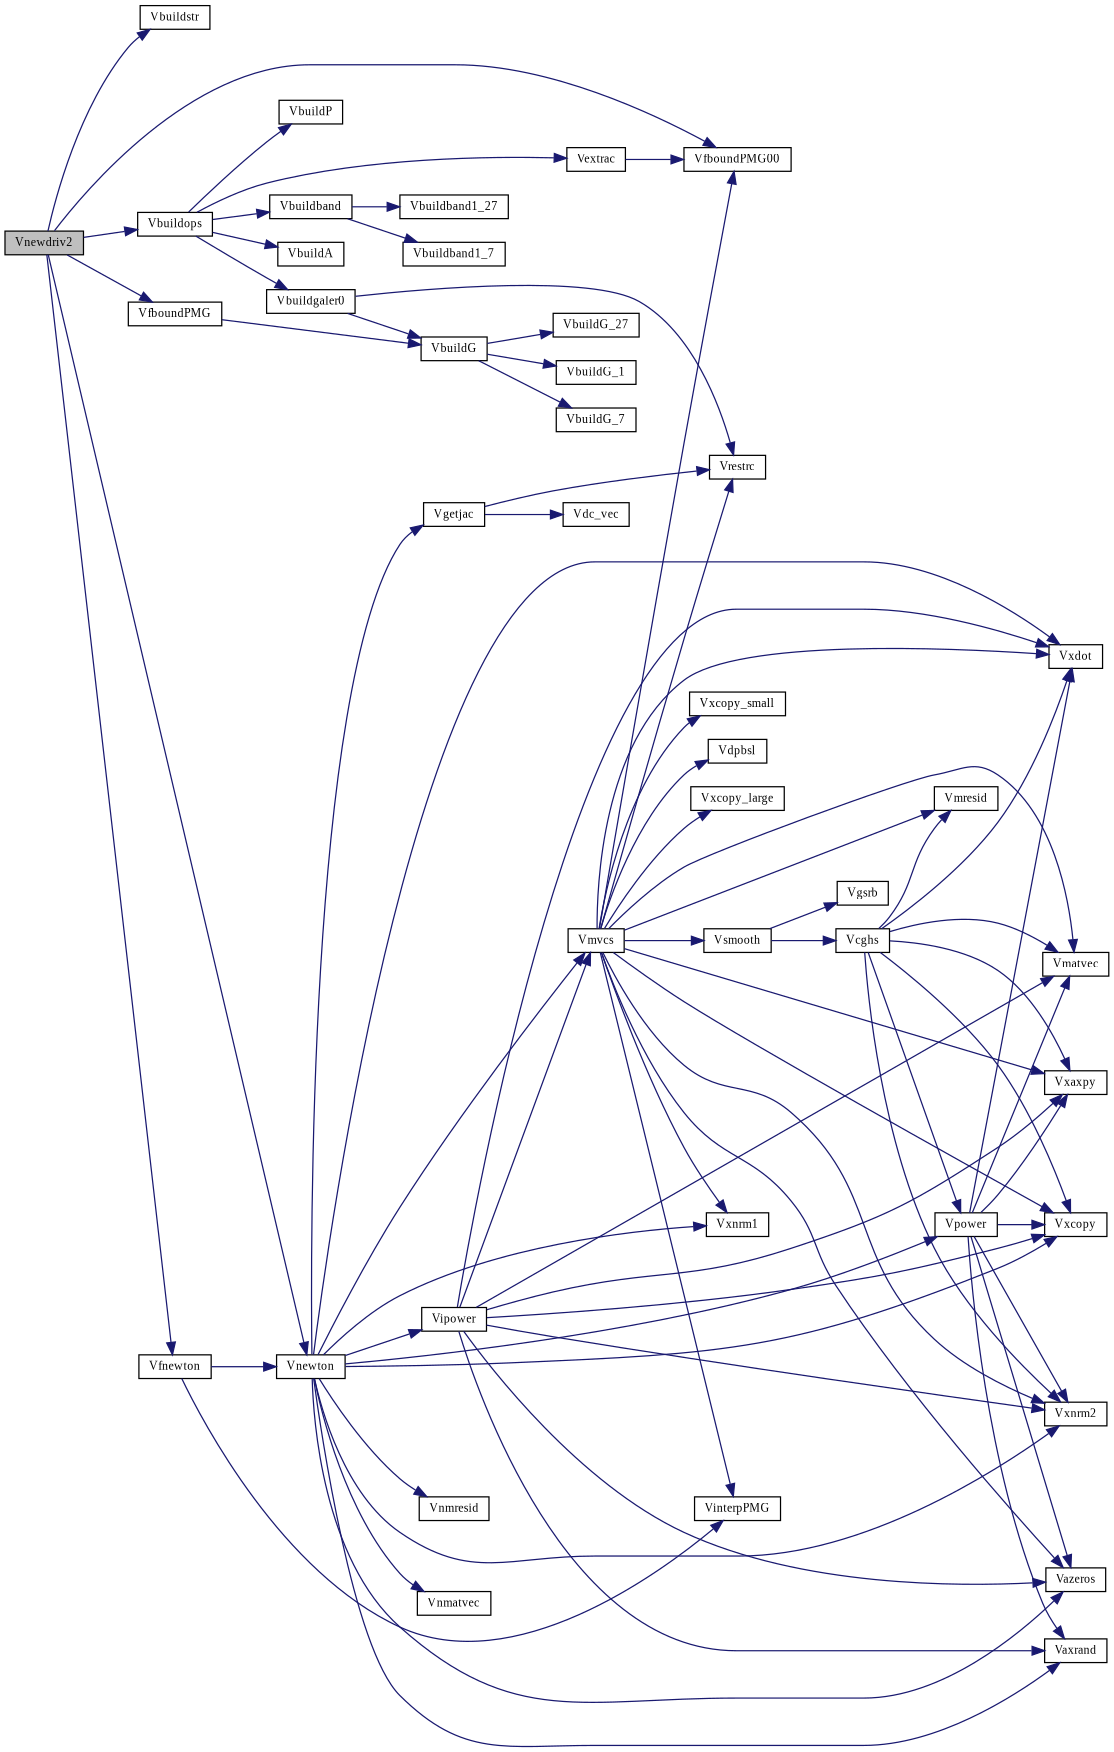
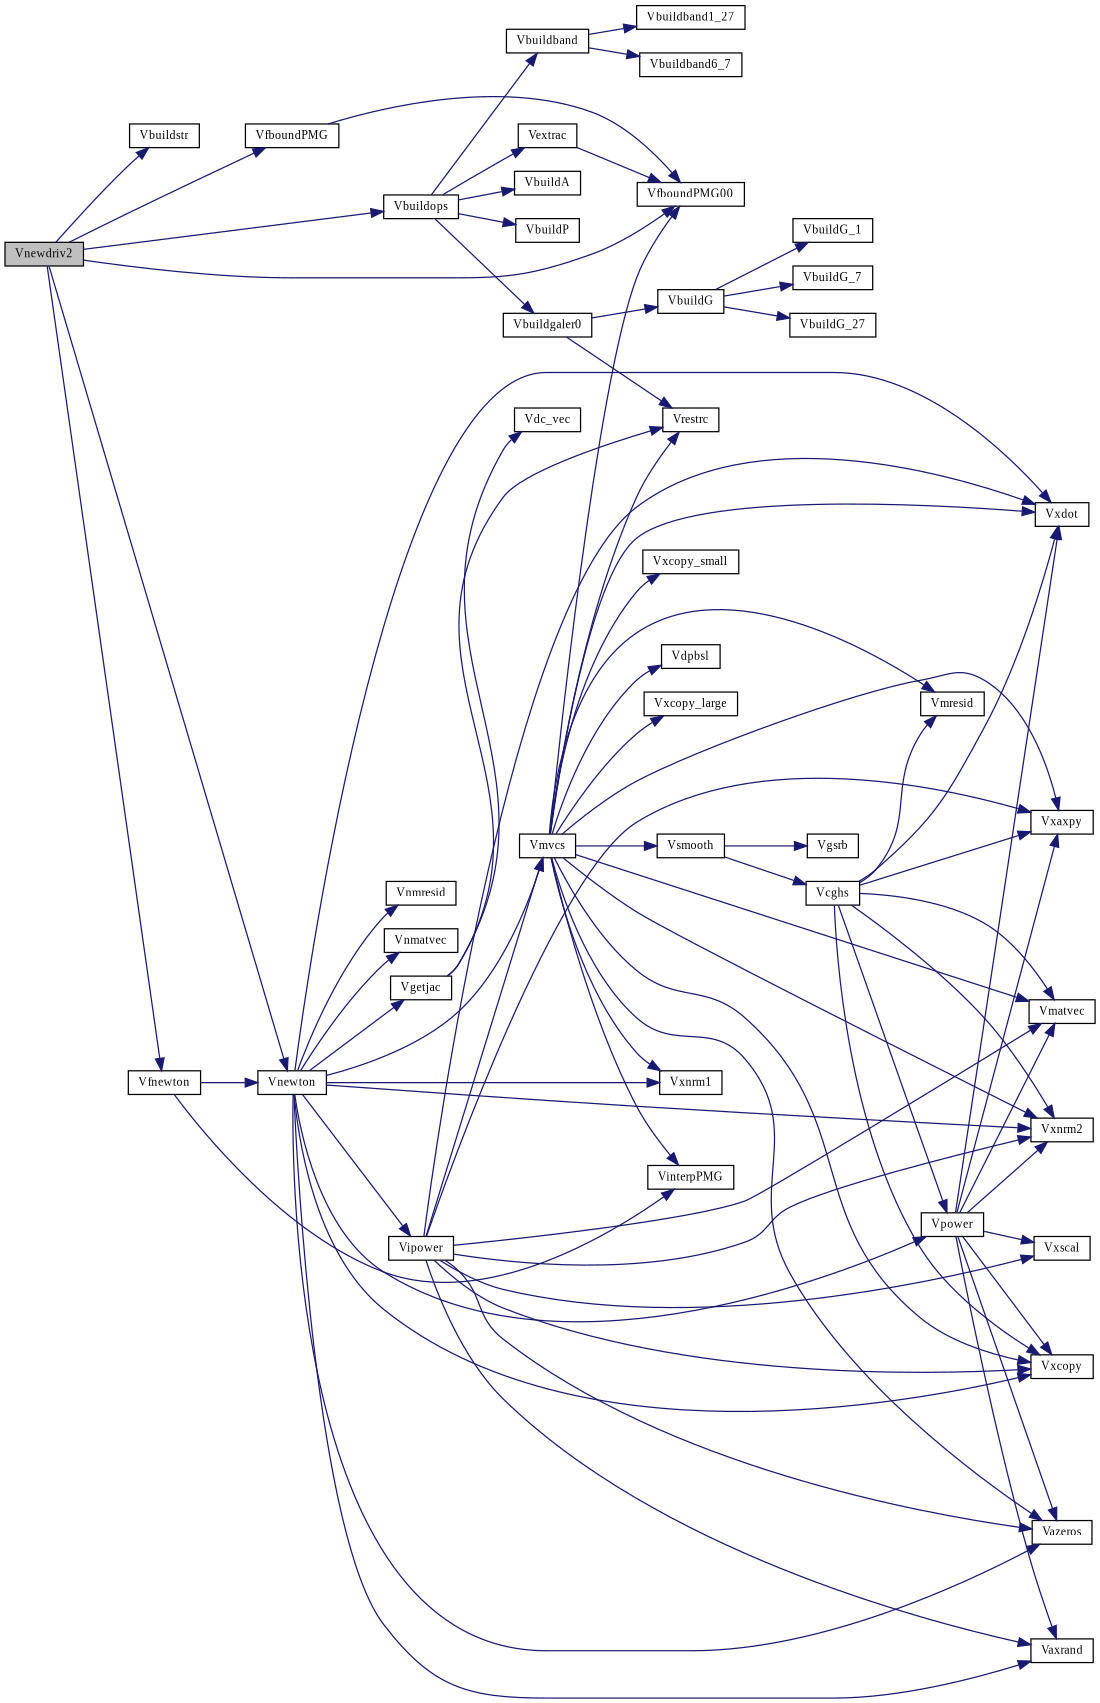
(454, 254) -> (691, 65)
(315, 331) -> (519, 98)
none -> (1062, 1248)
